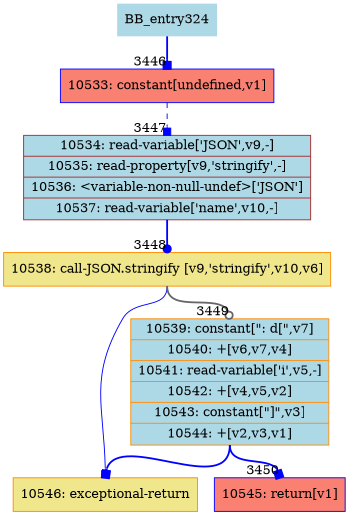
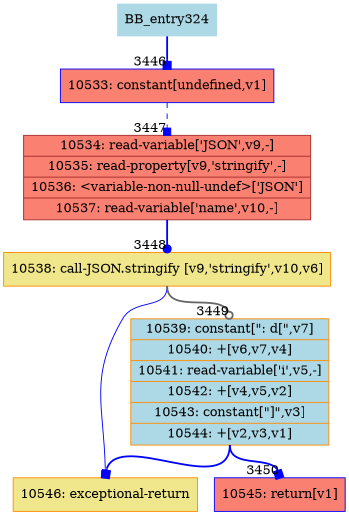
(167, 178) -> (167, 178)
